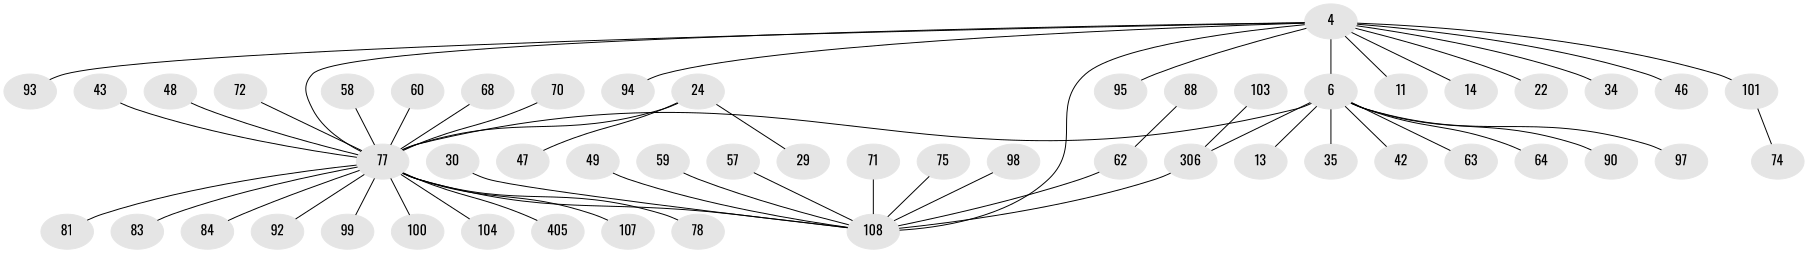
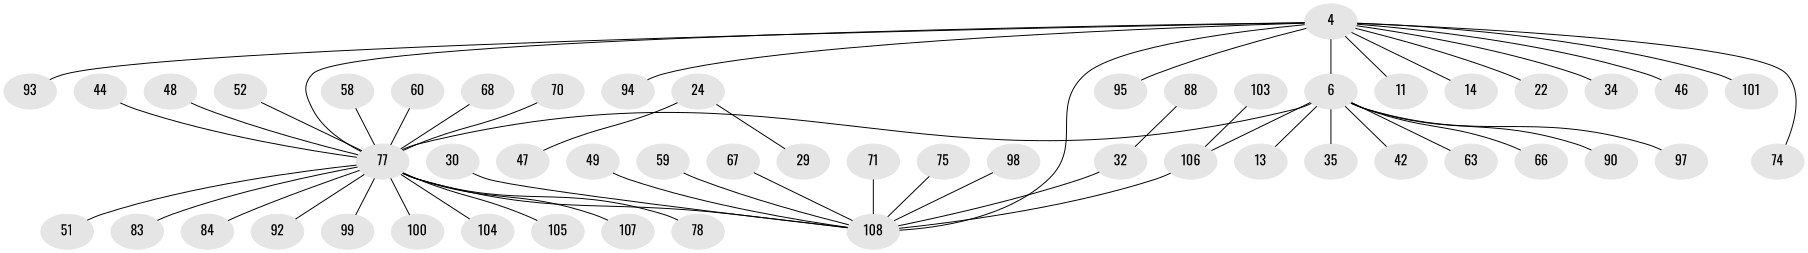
(100, 92) -> (100, 92)
(240, 92) -> (240, 92)
(547, 126) -> none
(1765, 126) -> (1611, 40)
(733, 162) -> (733, 162)
(1121, 162) -> (1121, 162)
(1191, 162) -> (1191, 162)
(1541, 162) -> (1541, 162)
(67, 232) -> (67, 232)
(558, 232) -> (558, 232)
